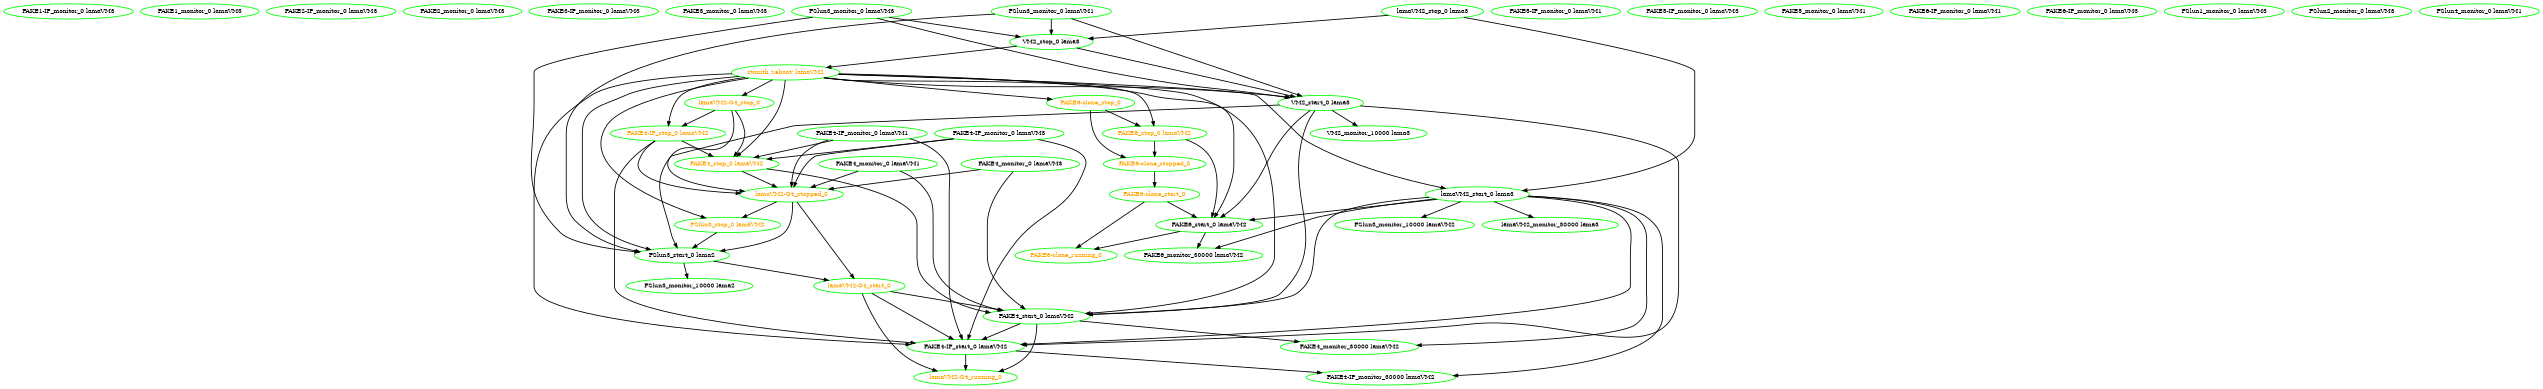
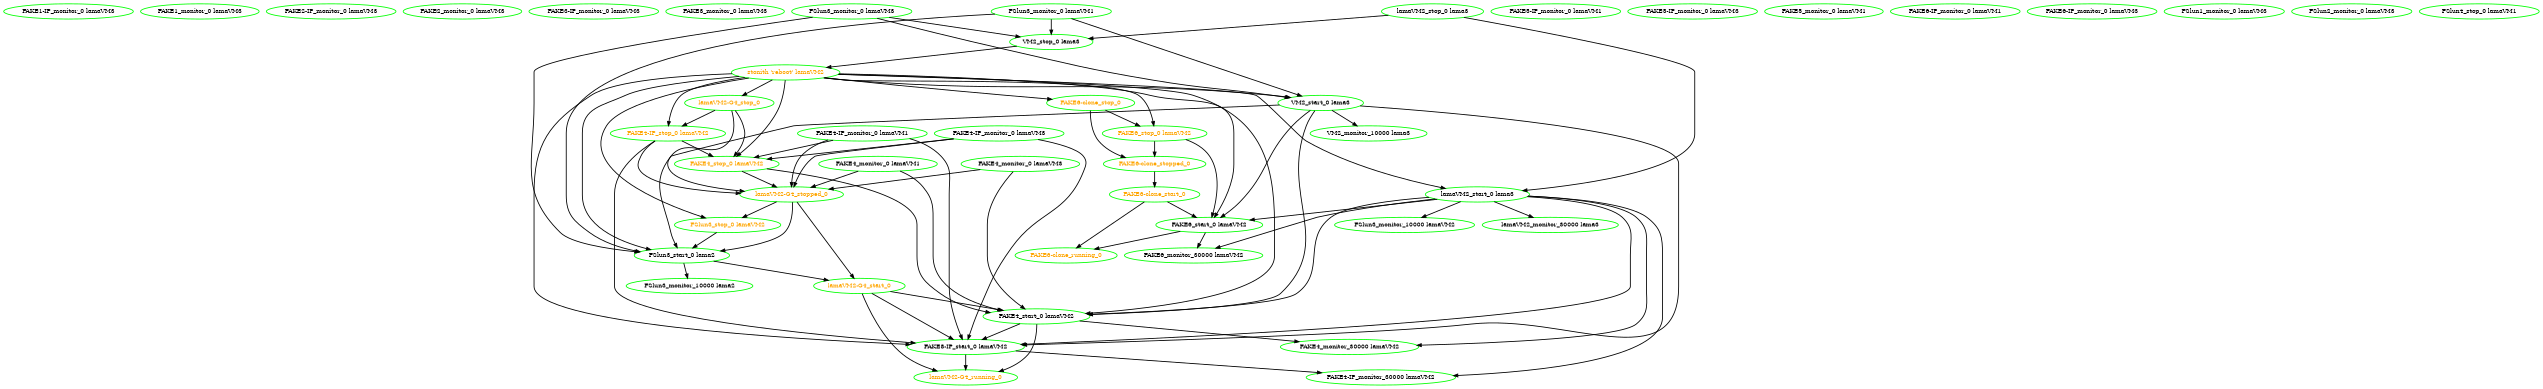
(2479, 11) -> (2479, 11)
(1184, 72) -> none
(966, 347) -> (966, 347)
